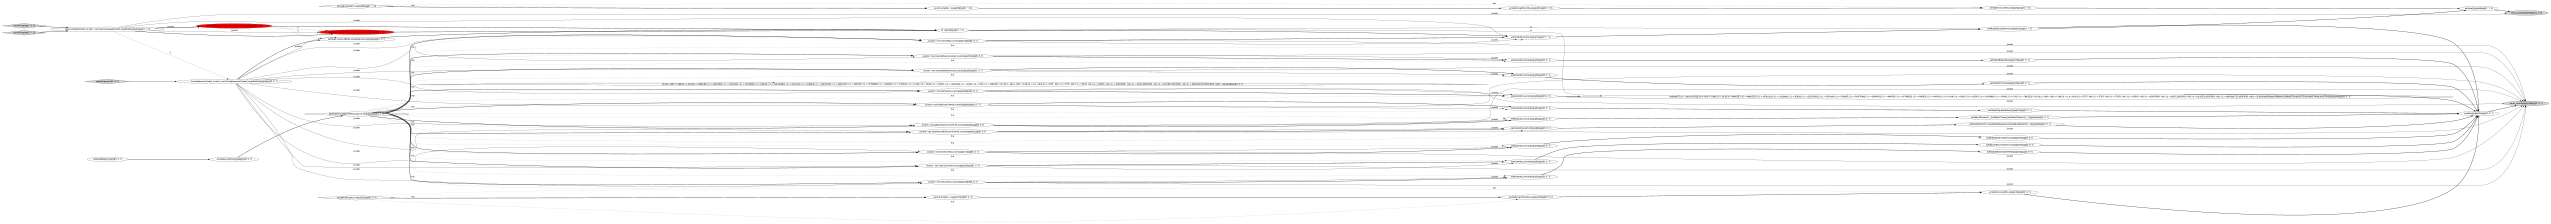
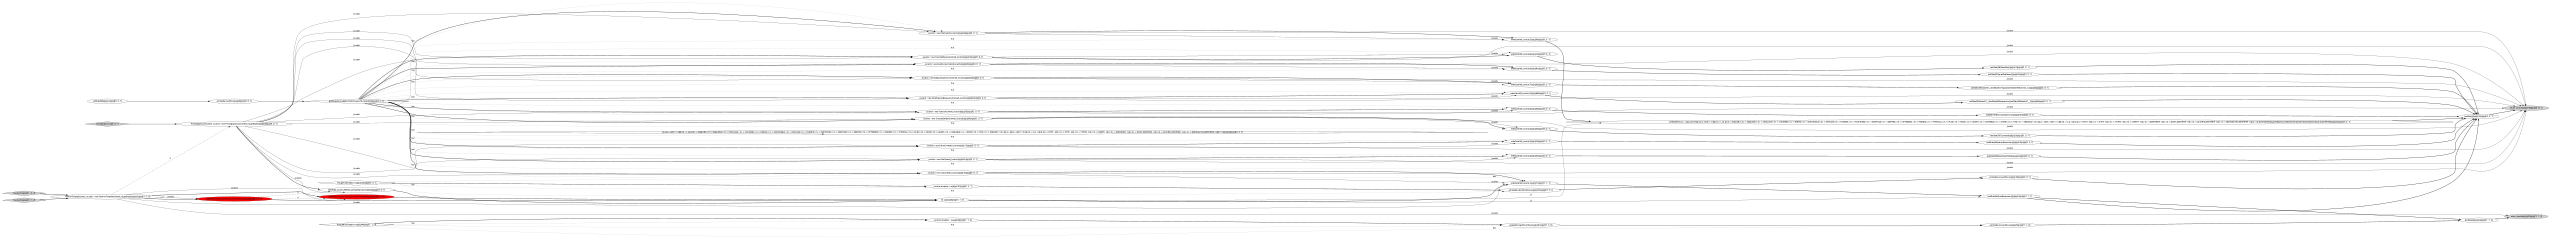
none -> (942, 228)
